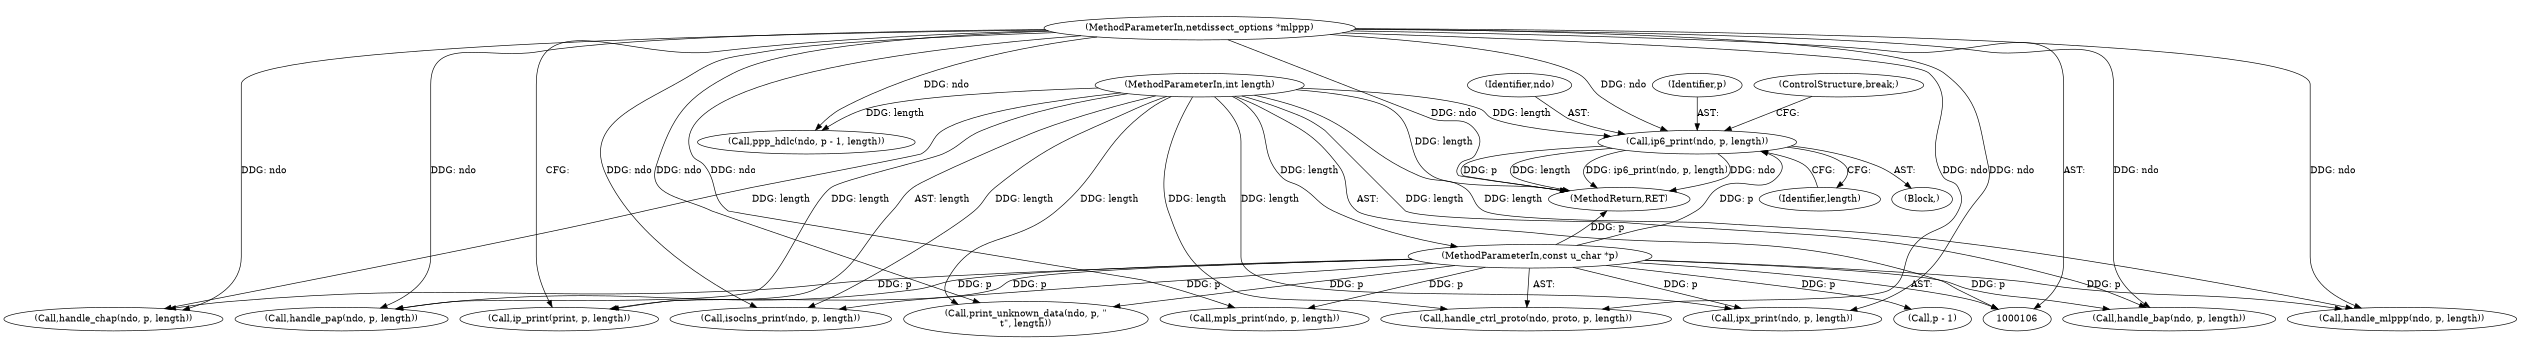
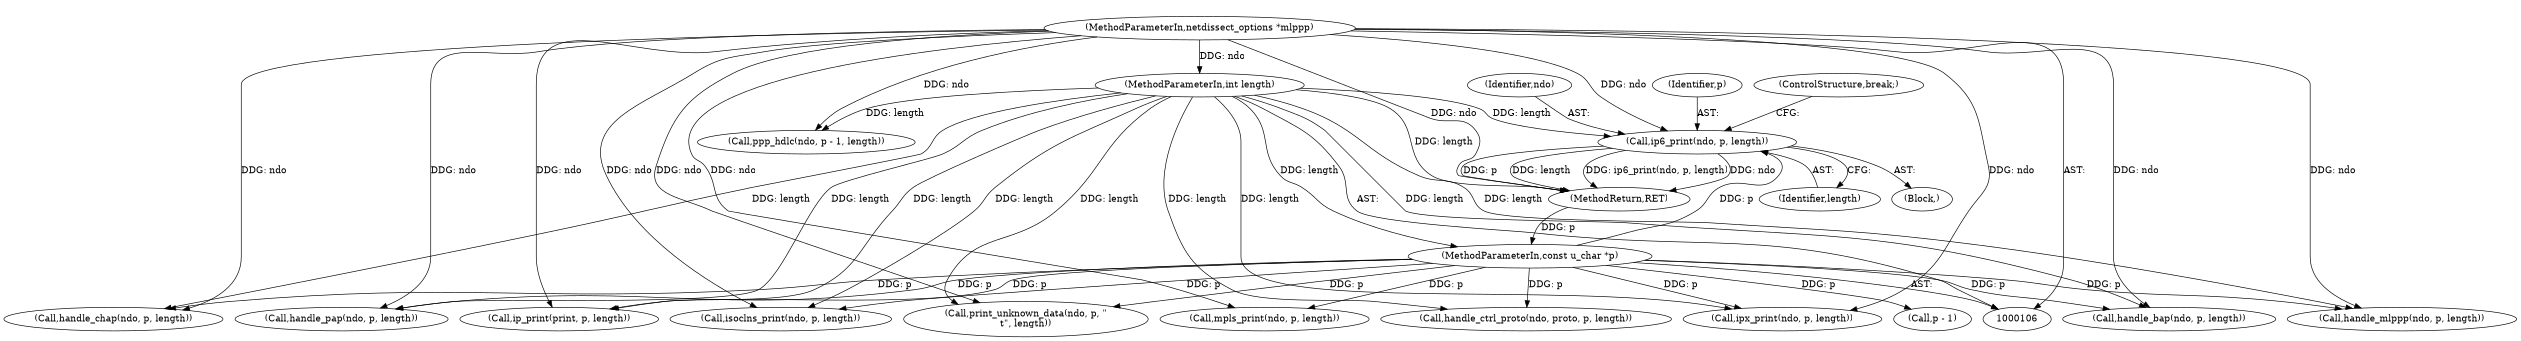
(1907, 67) -> (1200, 53)
(559, 171) -> (559, 171)
(1825, 171) -> (1825, 171)
(942, 199) -> (942, 199)
(1580, 232) -> (1552, 214)
(1546, 285) -> (1546, 285)
